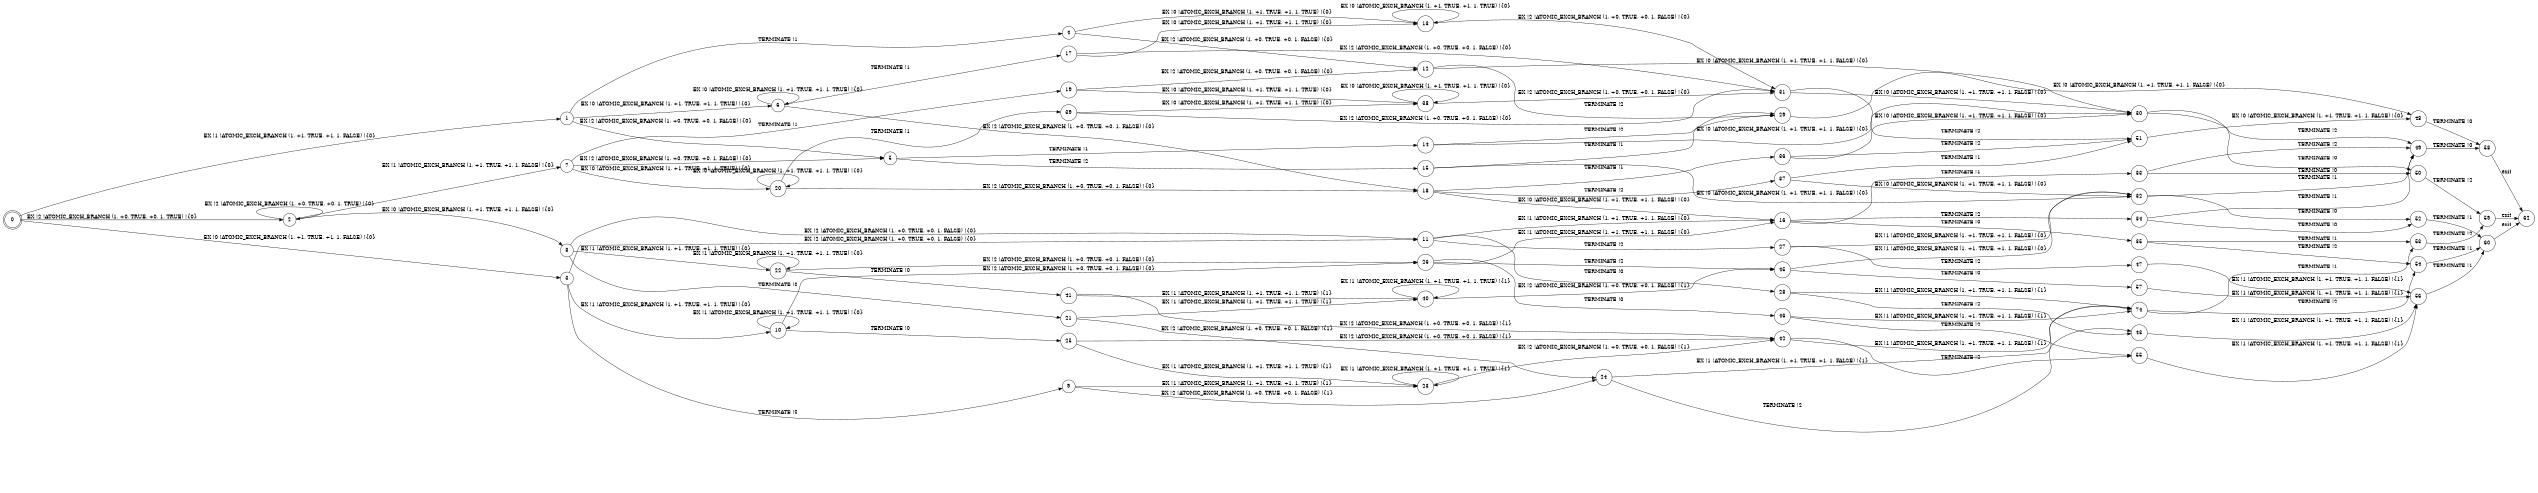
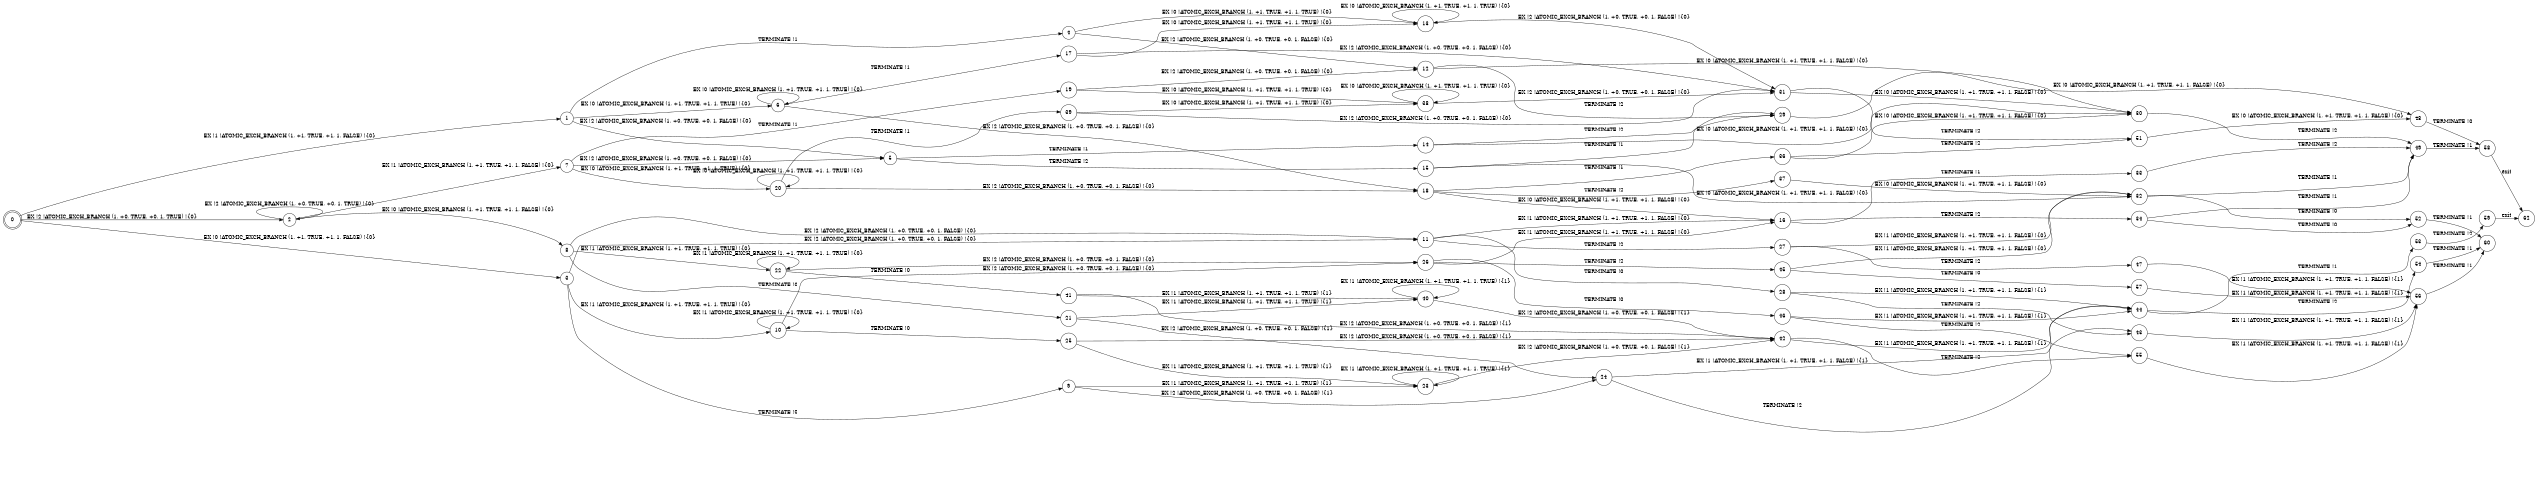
(2453, 146) -> (2453, 146)
(1960, 166) -> none
(2418, 173) -> none
(2505, 232) -> none
(2139, 242) -> none
(1605, 293) -> (1603, 318)
(2139, 310) -> (2139, 310)
